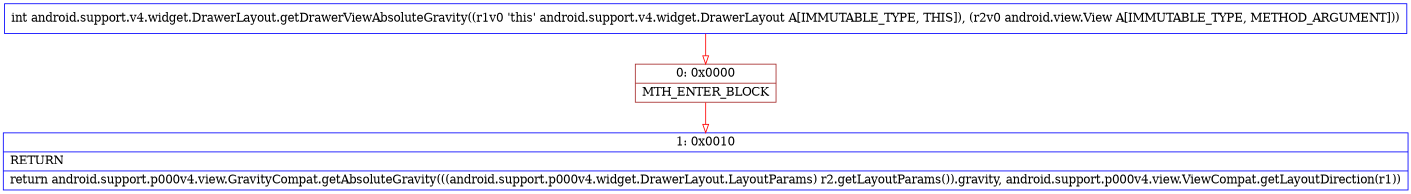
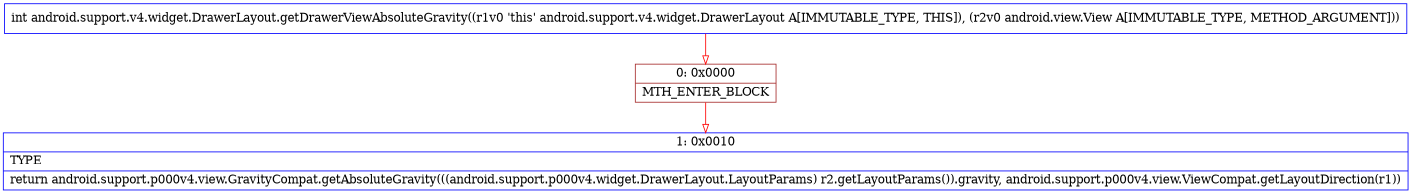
(37, 161) -> (26, 161)
